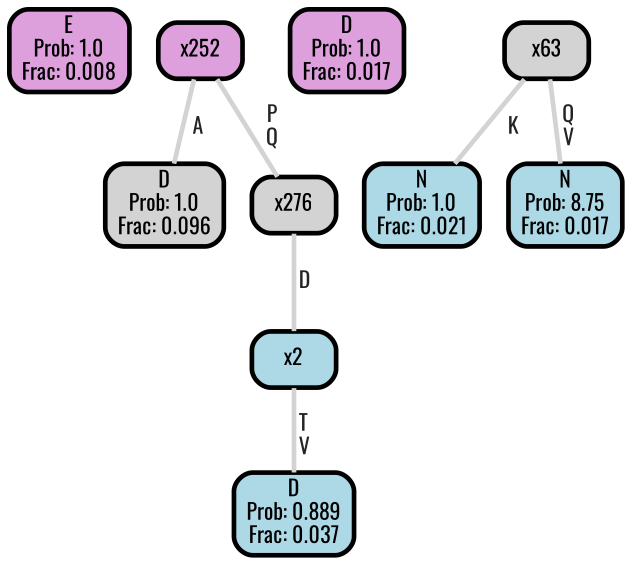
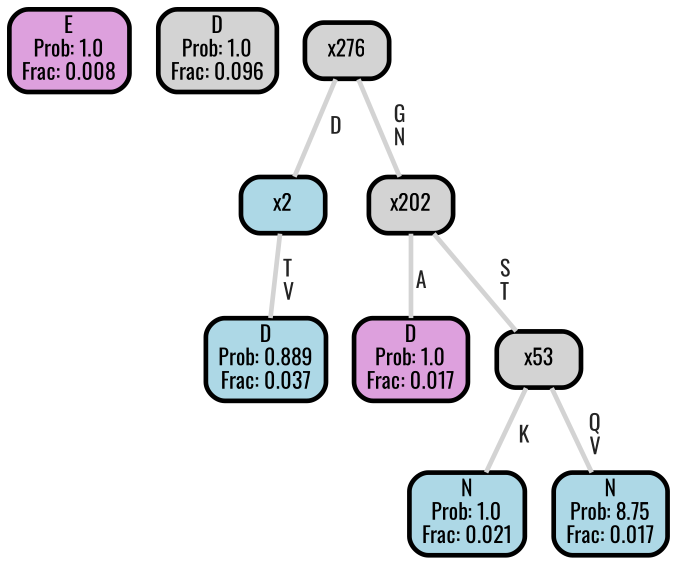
(200, 51) -> none
(547, 51) -> (539, 360)
none -> (411, 205)
